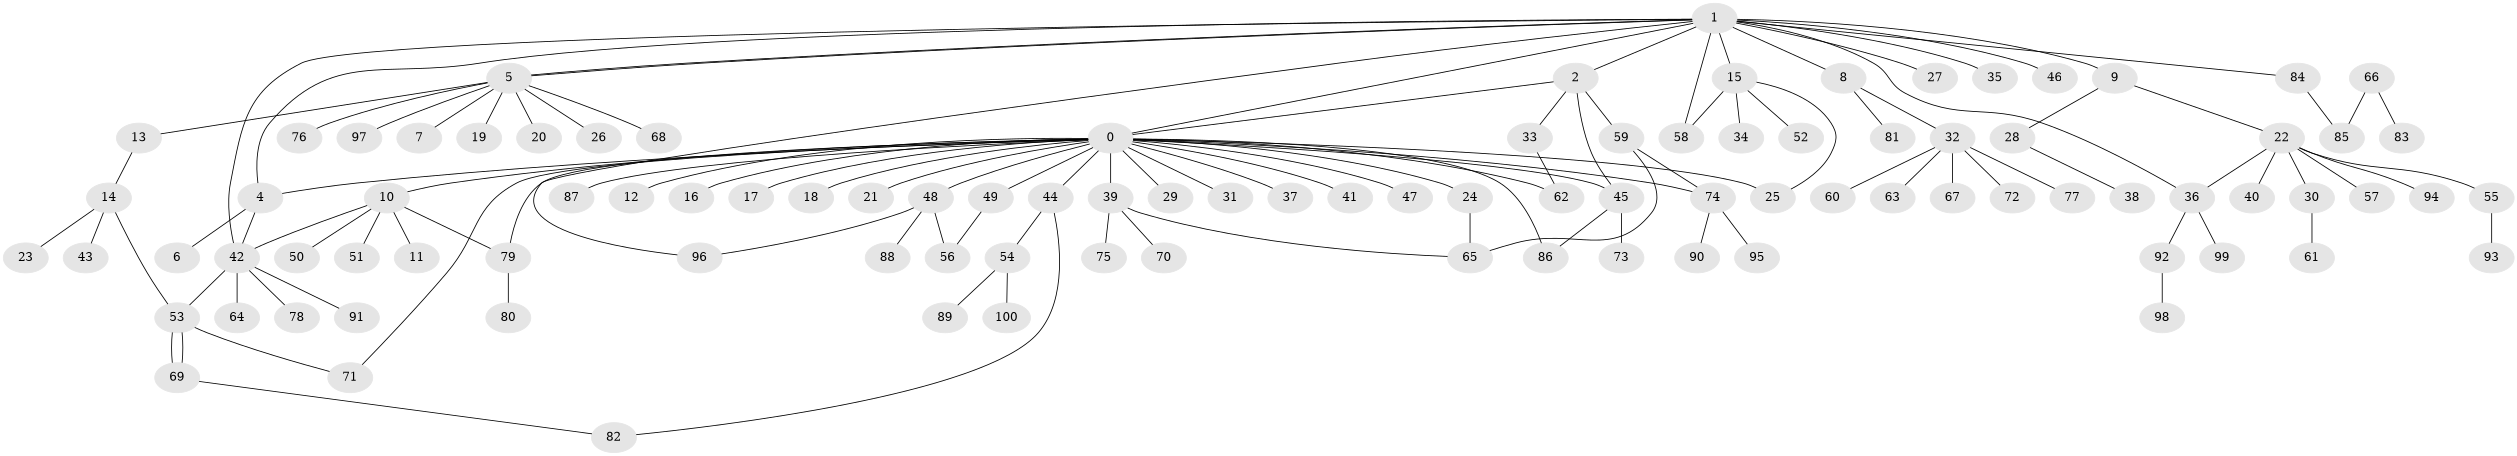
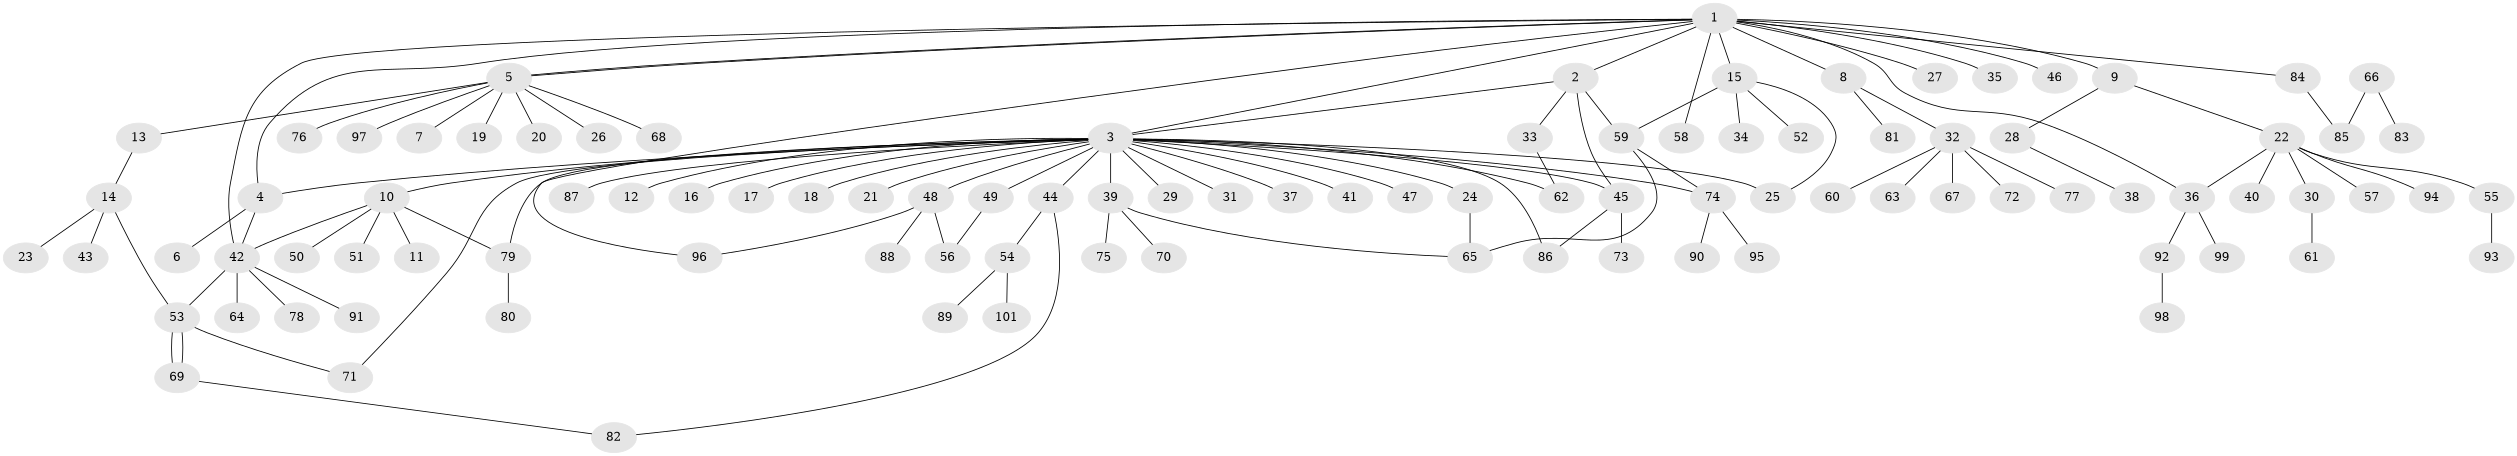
(1708, 108) -> (1678, 108)
(1111, 138) -> (1111, 138)
(1007, 318) -> (1007, 318)
